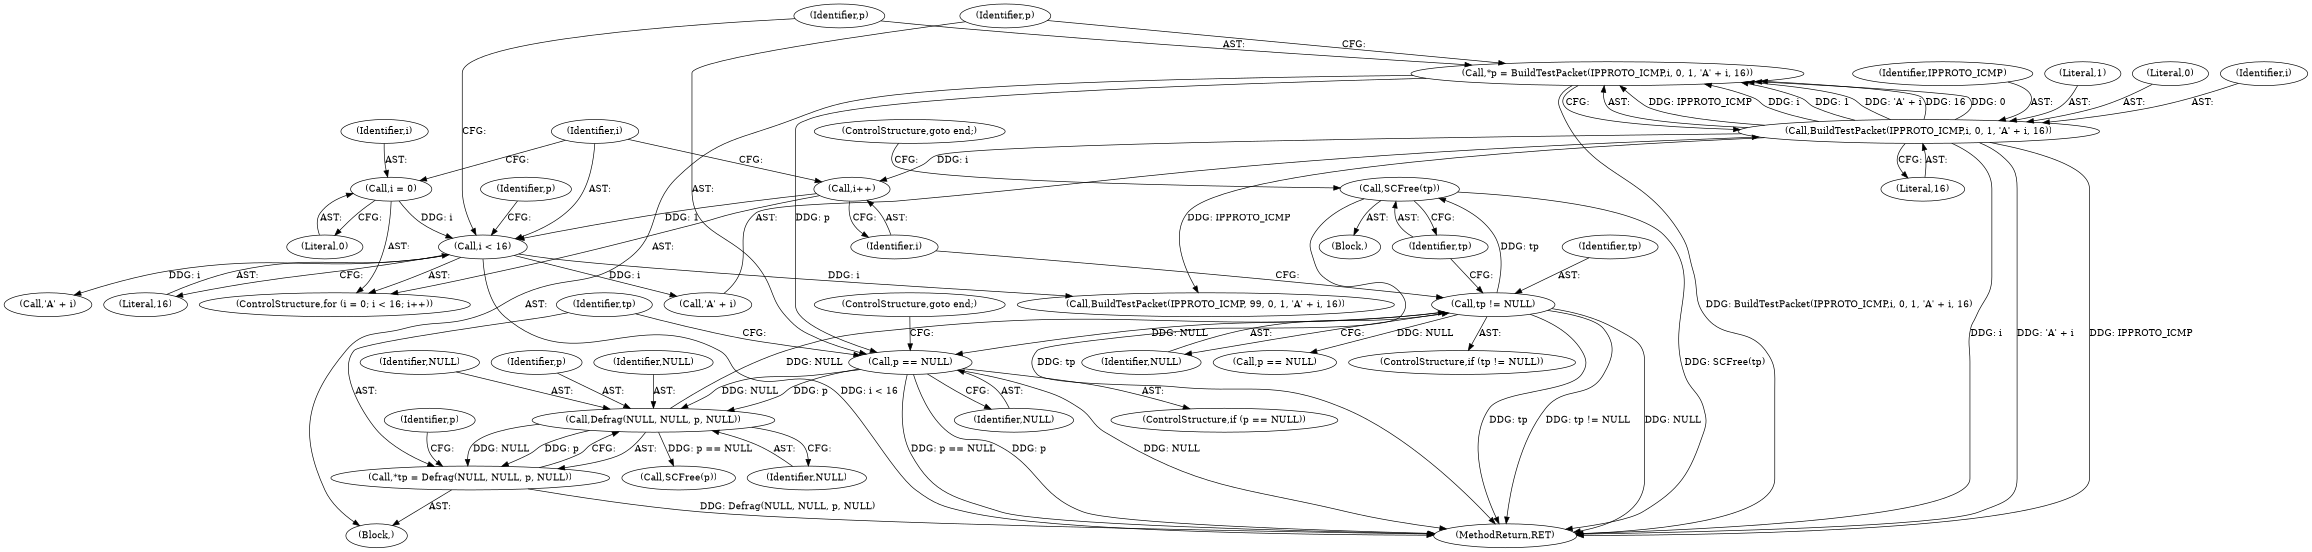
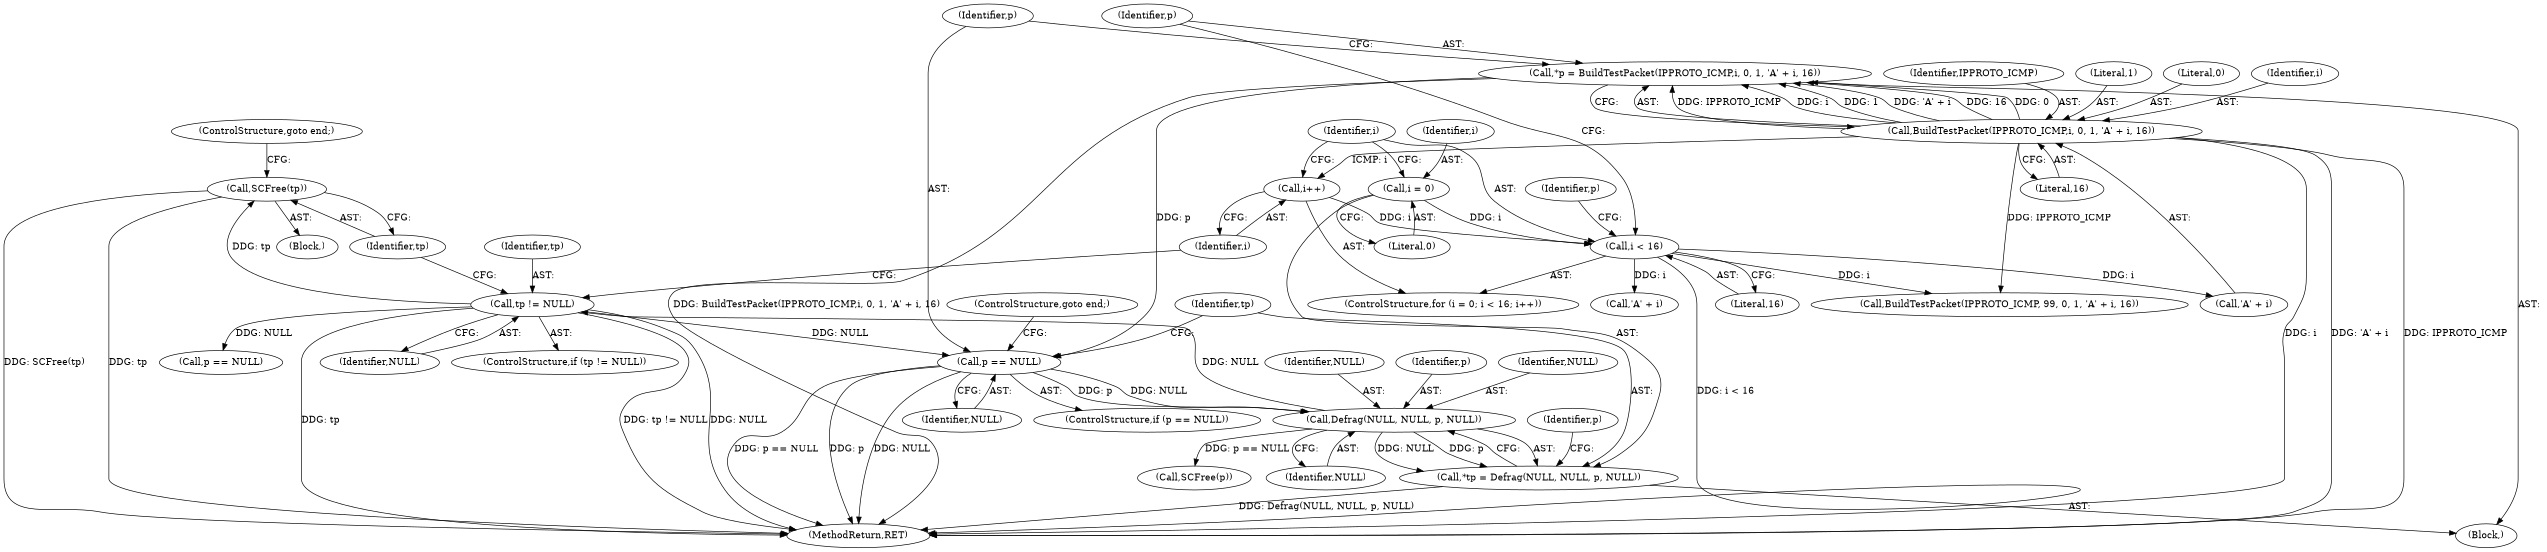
(953, 160) -> (1370, 160)
(682, 218) -> (1395, 218)
(384, 248) -> (1544, 328)
